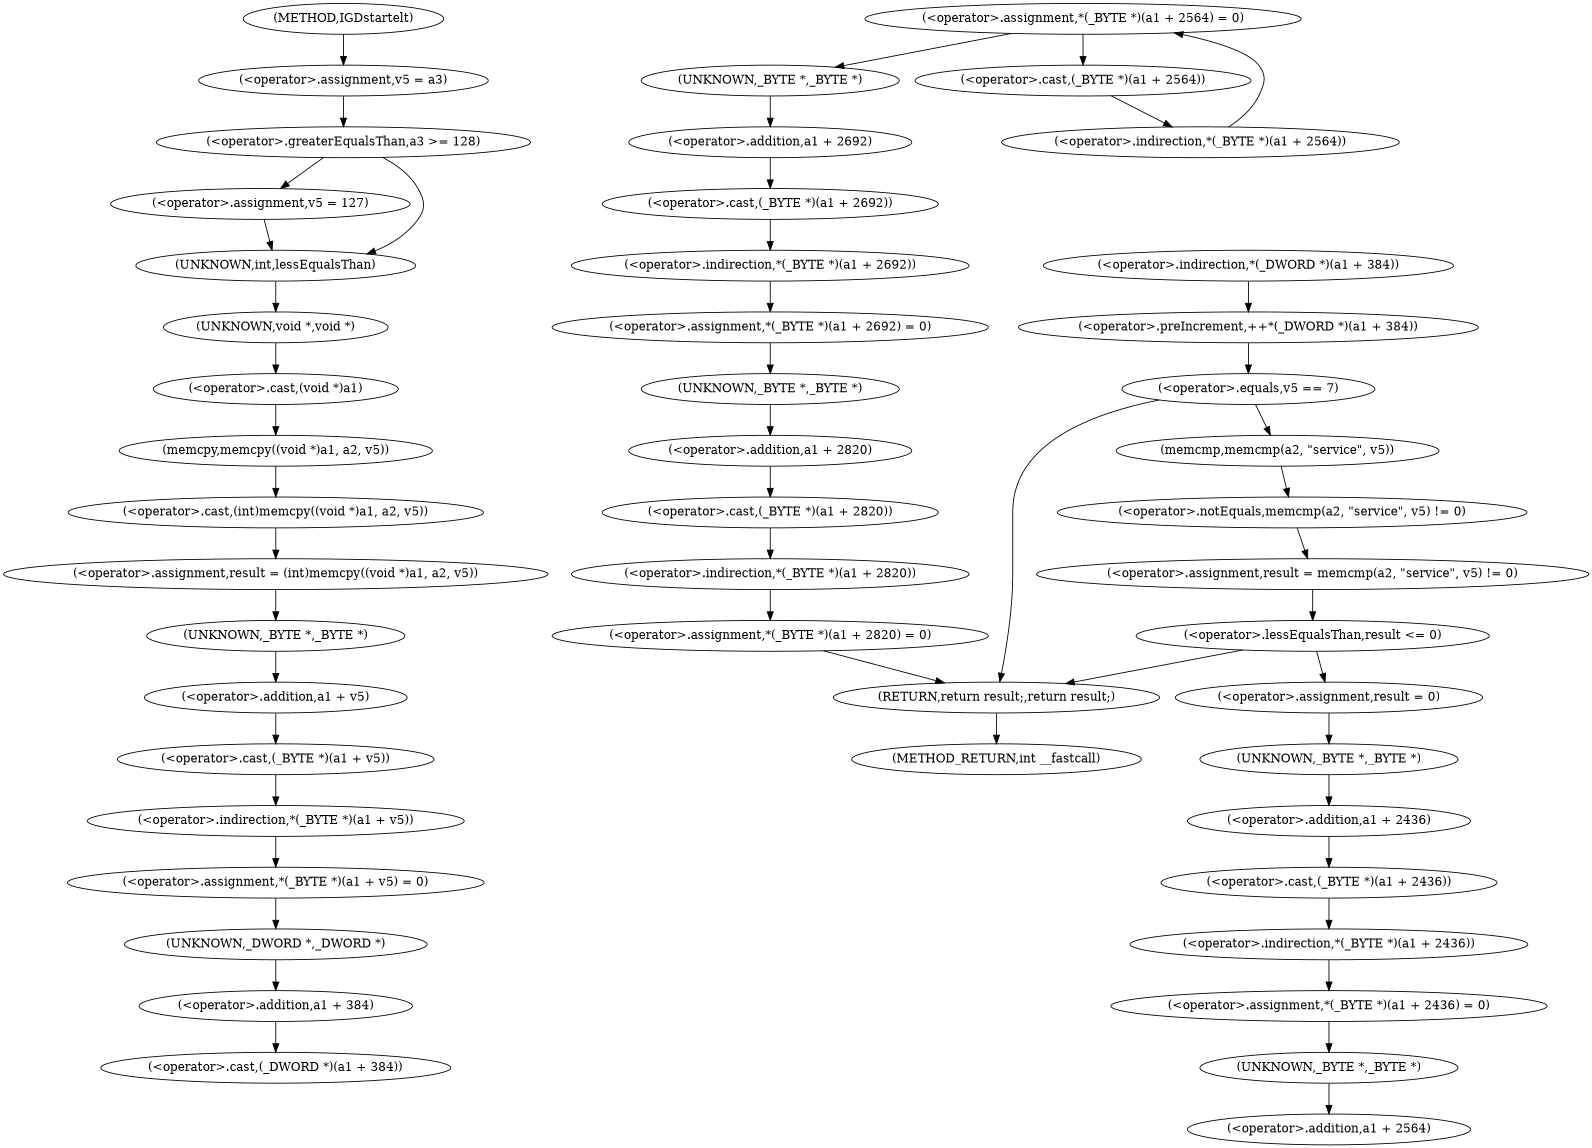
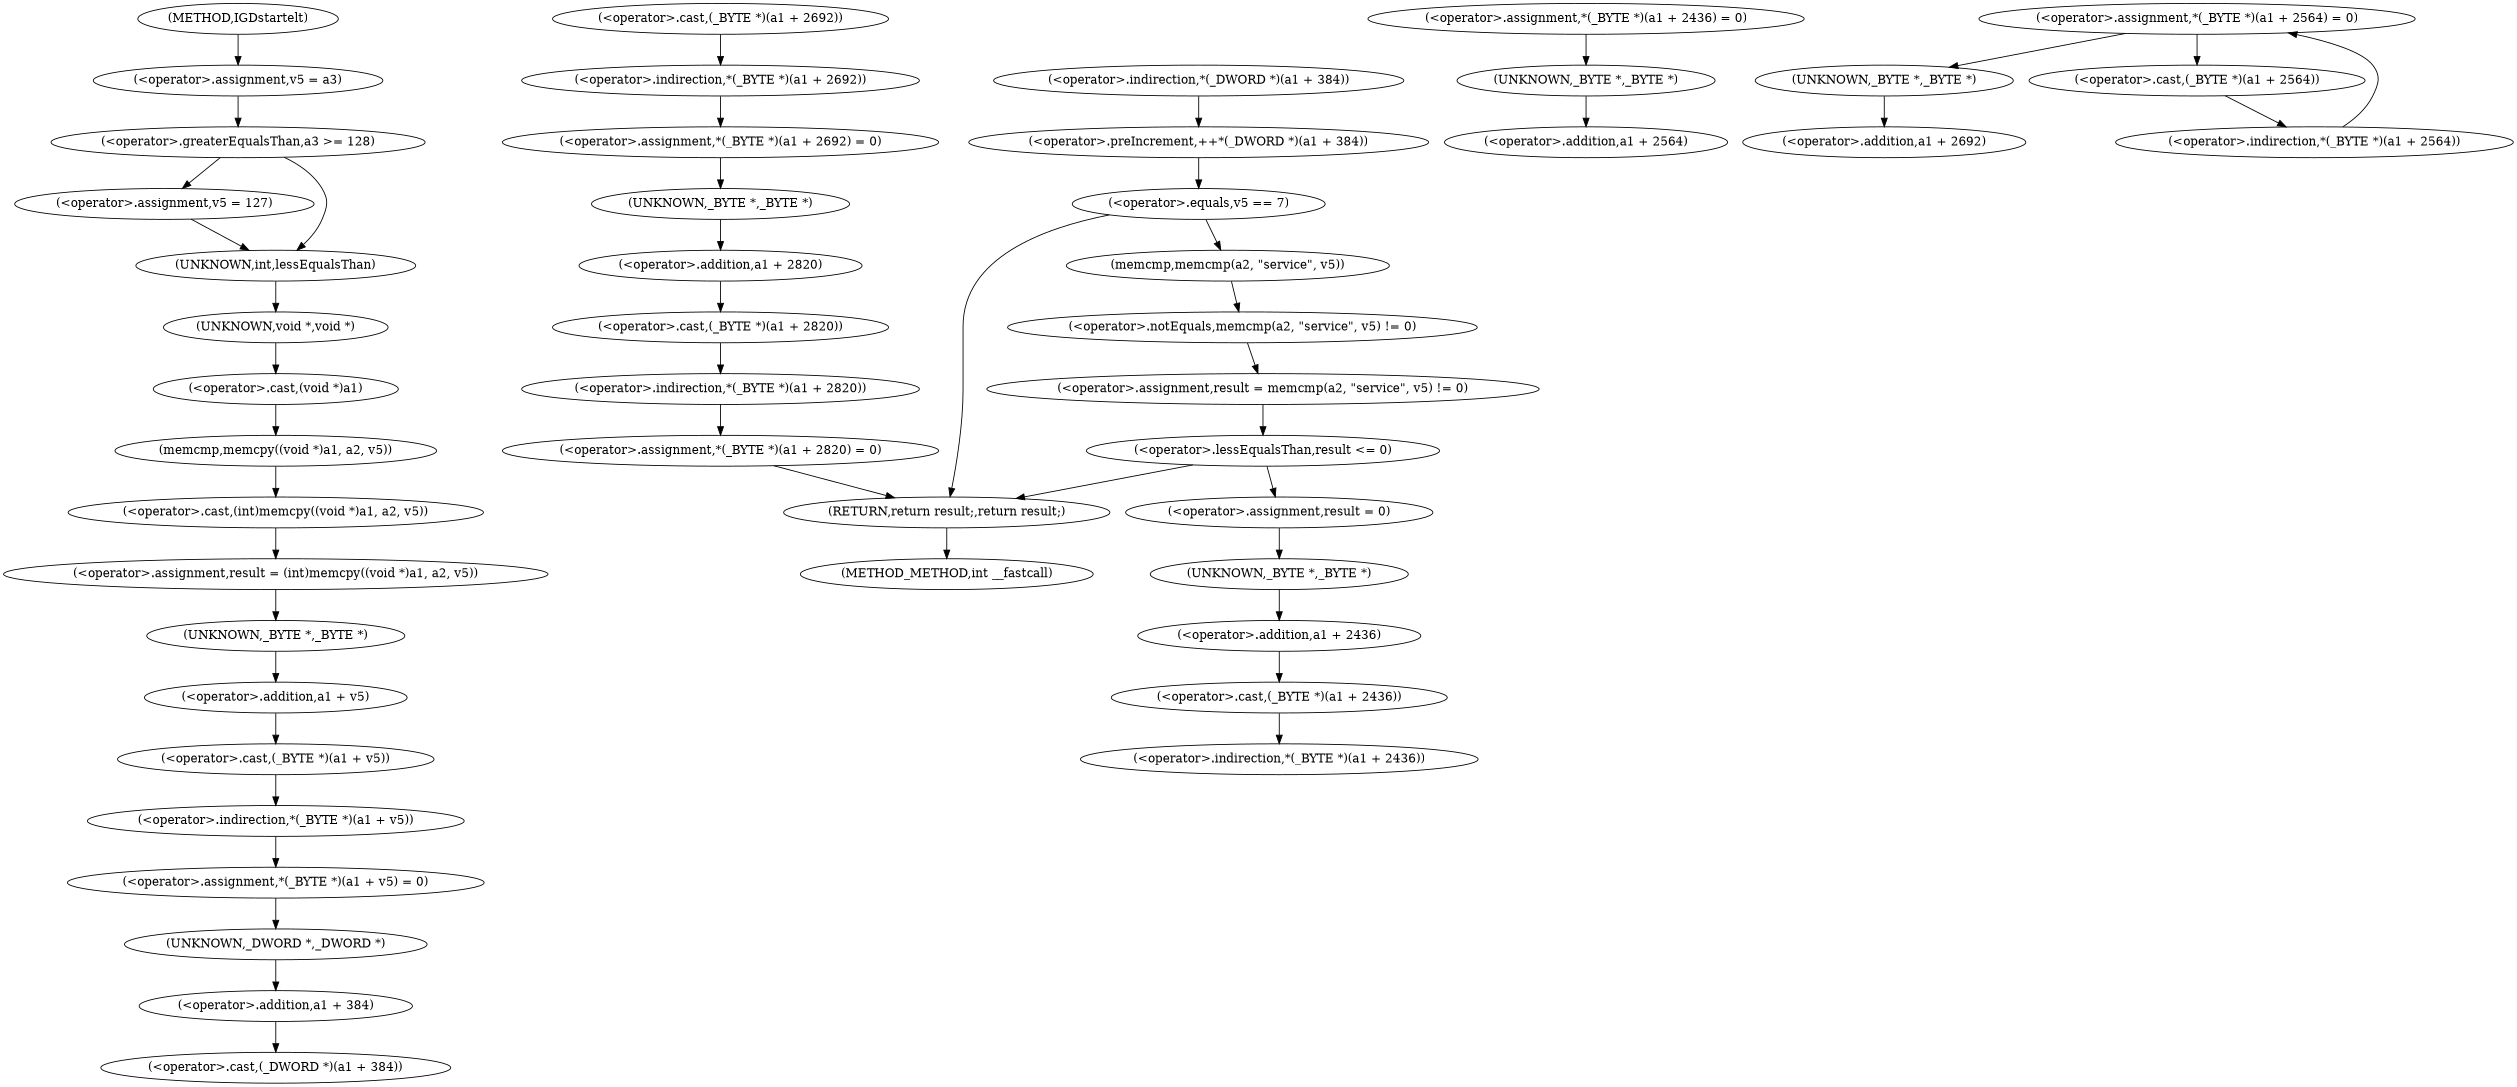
(770, 169) -> none
(276, 451) -> (276, 451)
(996, 759) -> (947, 574)
(1329, 971) -> none
